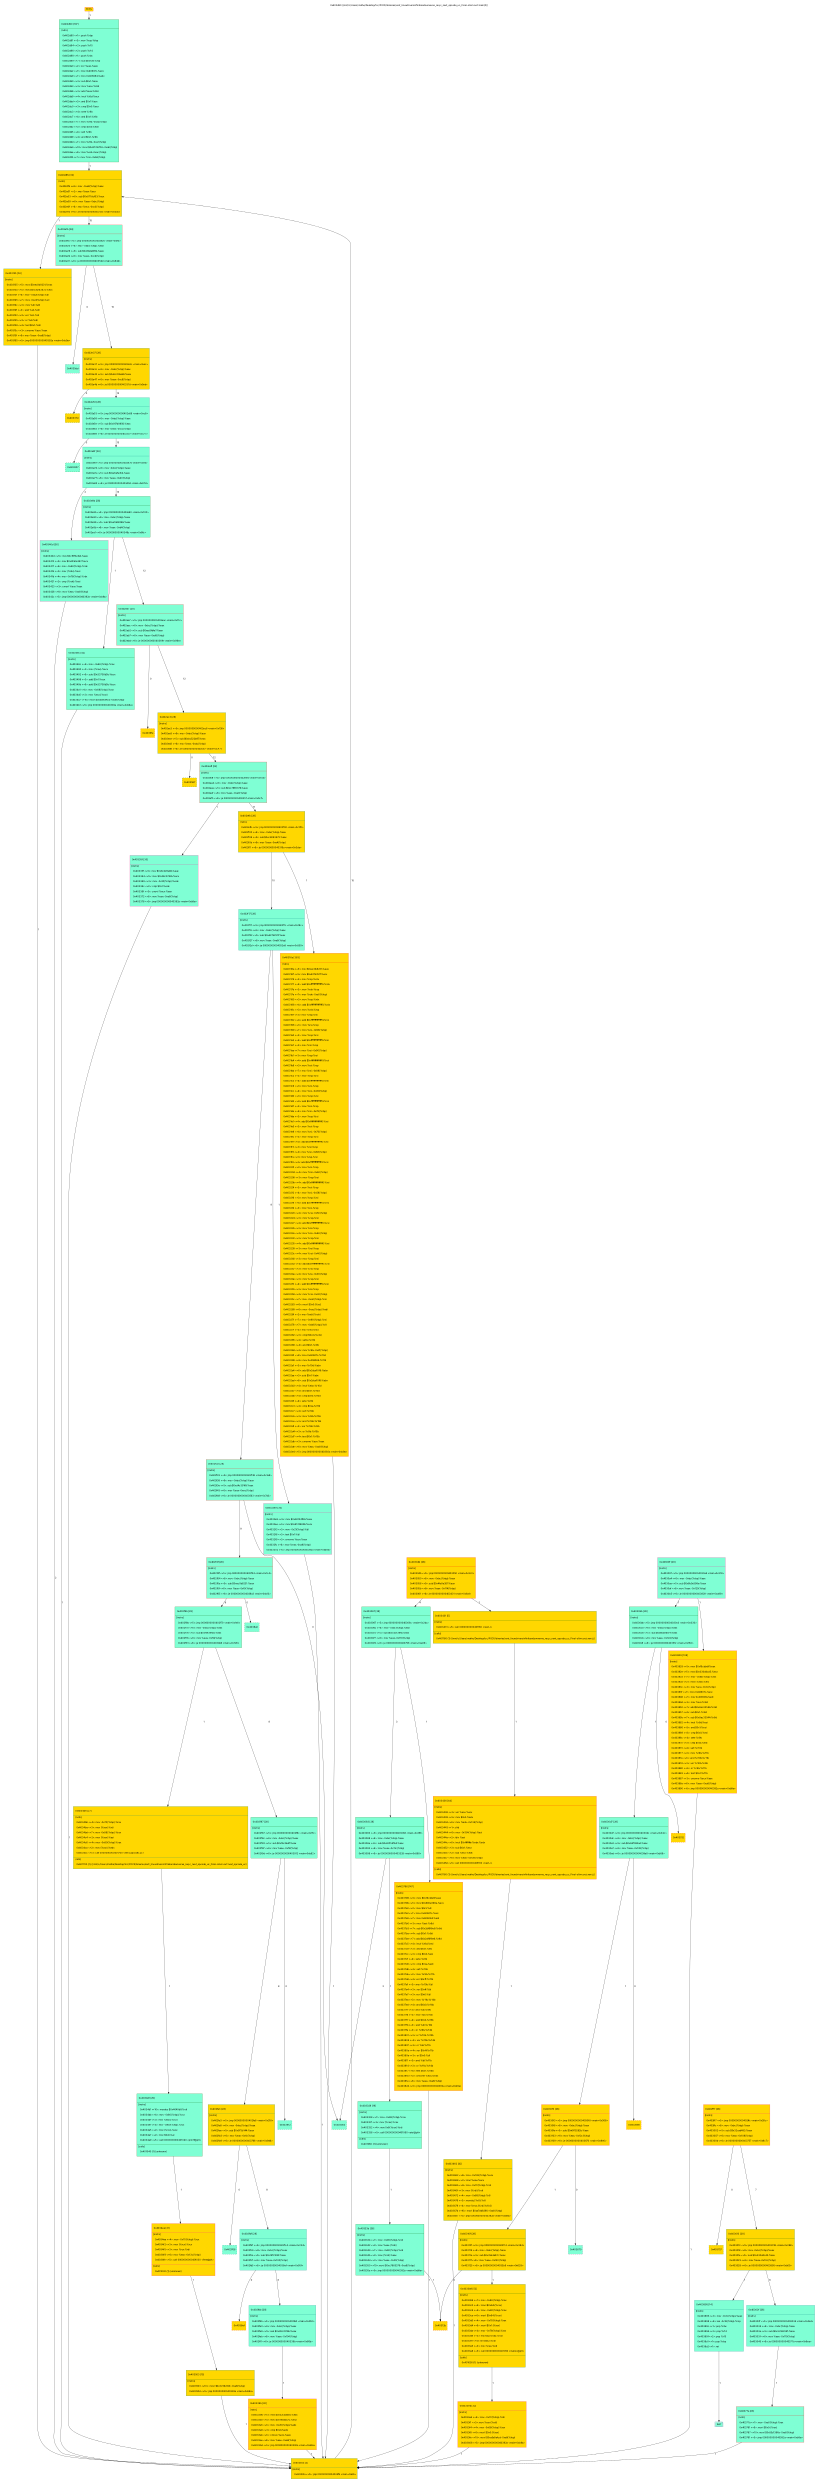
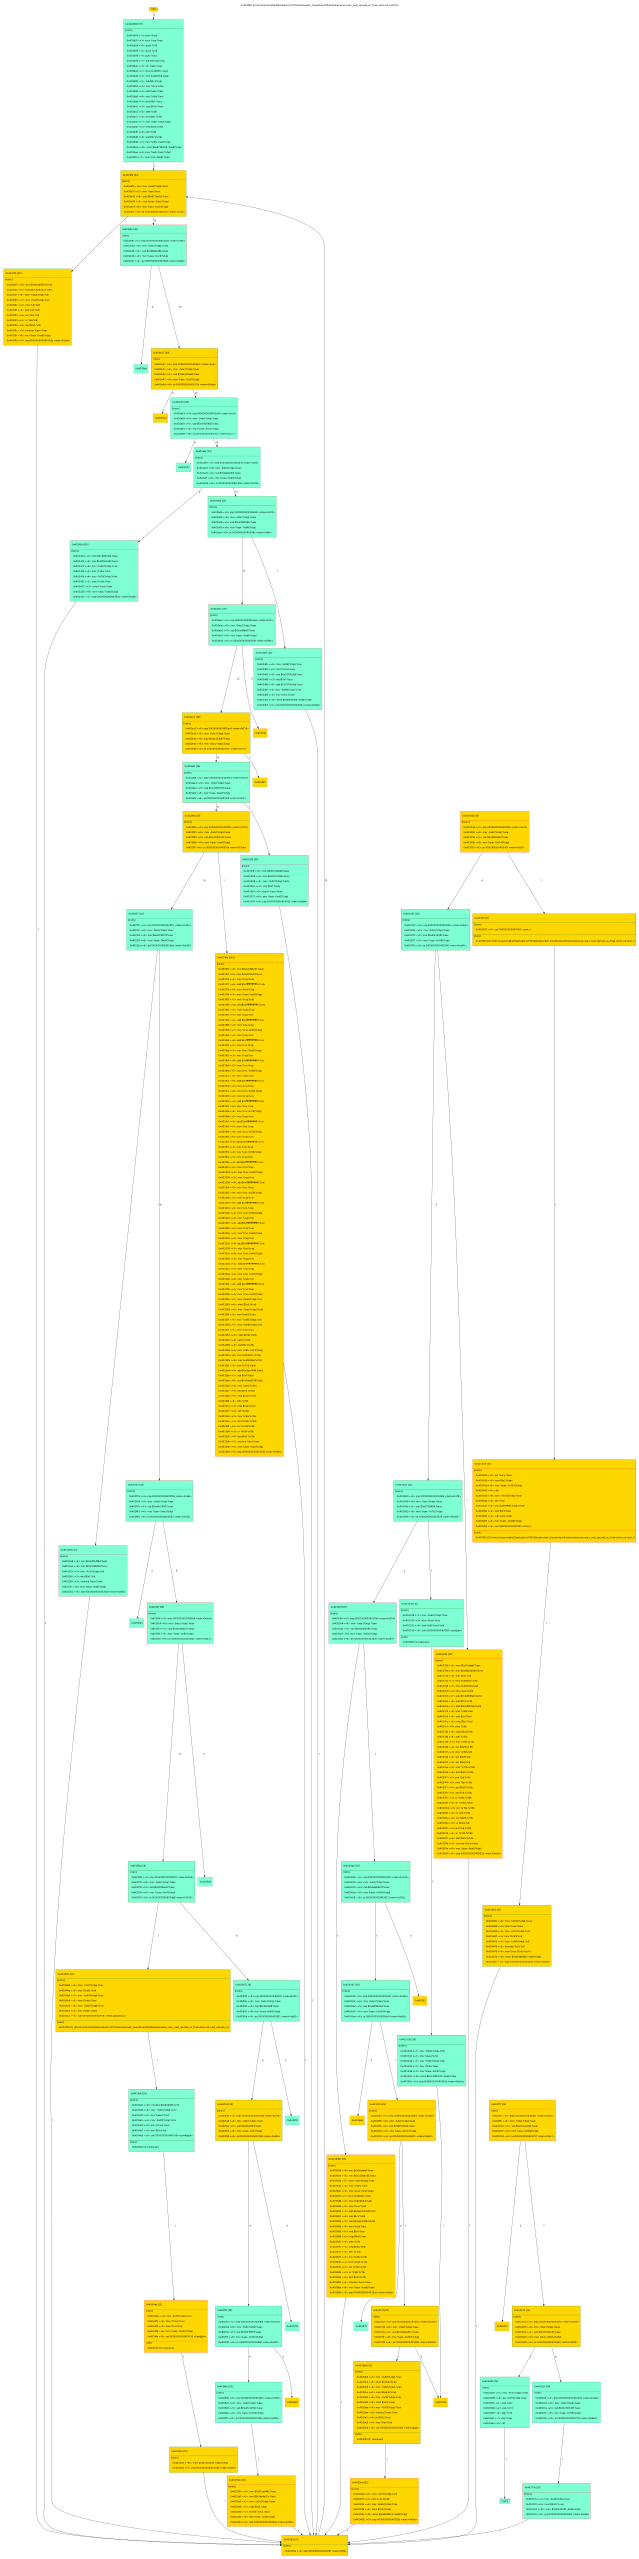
(363, 1988) -> (396, 1561)
(719, 2424) -> (505, 2501)
